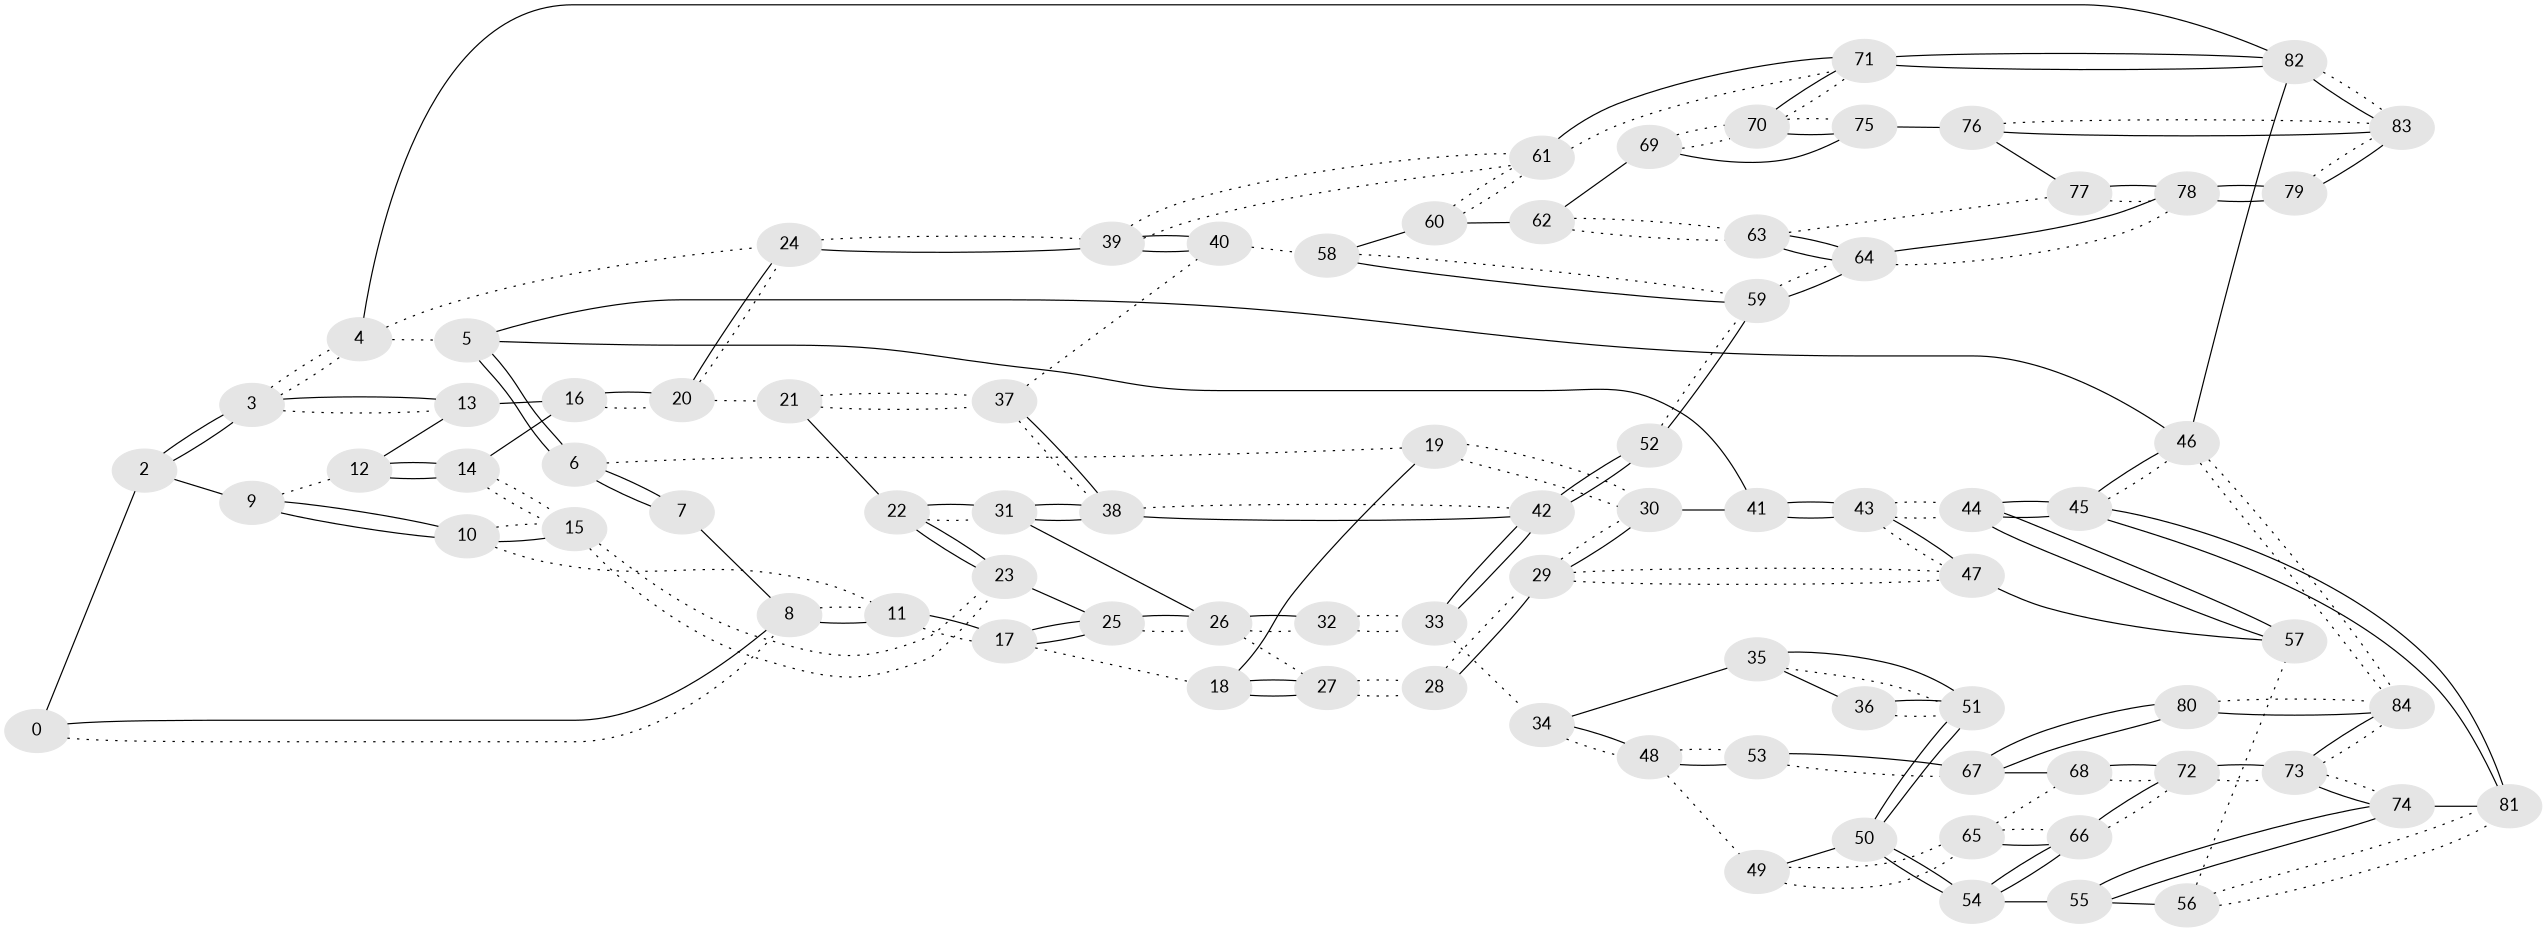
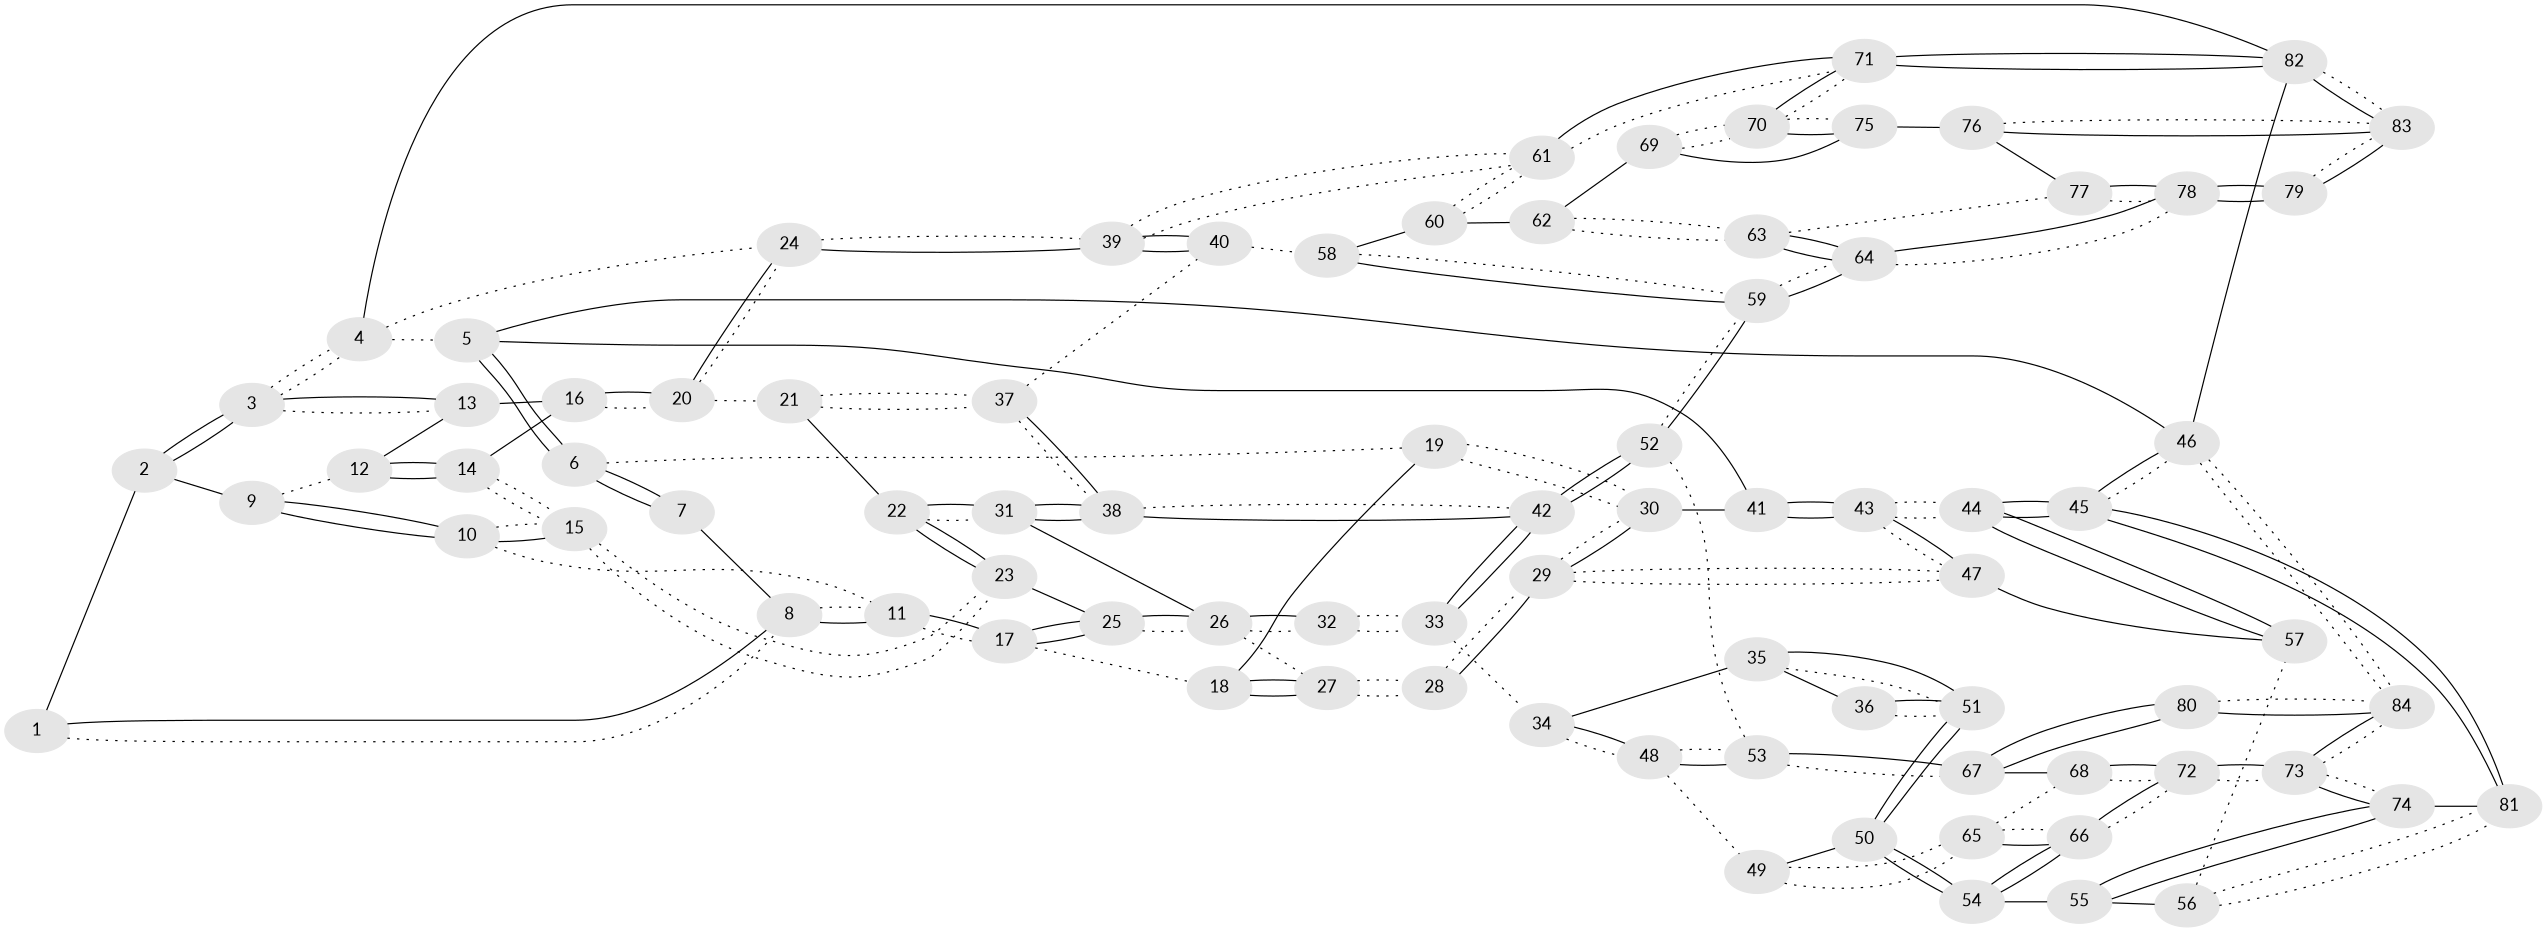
none -> (1709, 598)
(37, 731) -> (37, 731)
